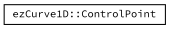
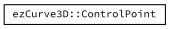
(85, 15) -> (85, 15)
